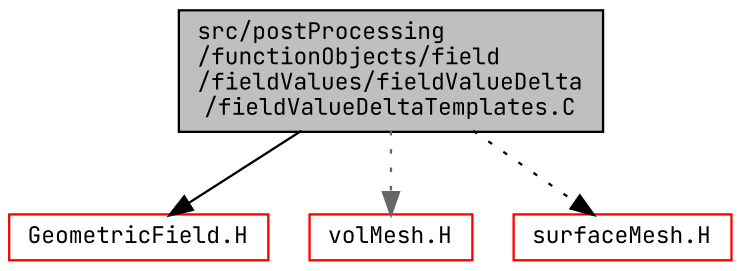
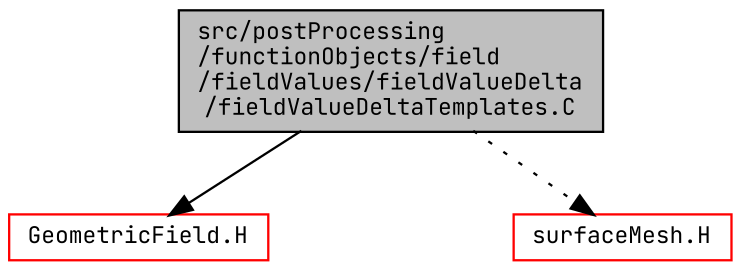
(391, 237) -> none
